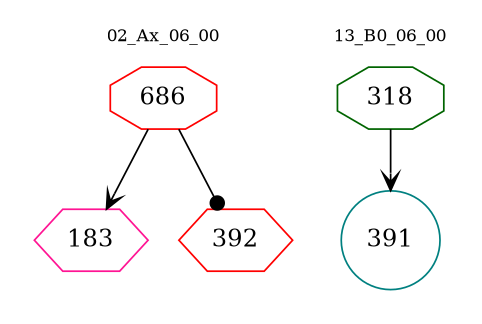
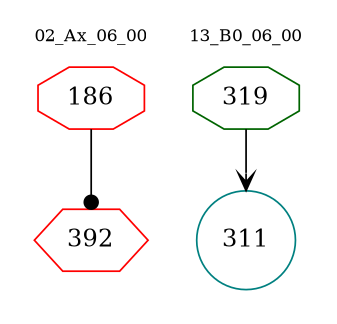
(163, 98) -> (91, 98)
(391, 98) -> (246, 98)
(91, 240) -> none
(391, 240) -> (246, 240)
